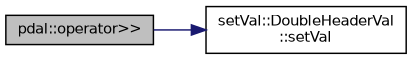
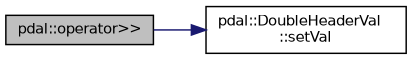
(306, 30) -> (306, 30)
